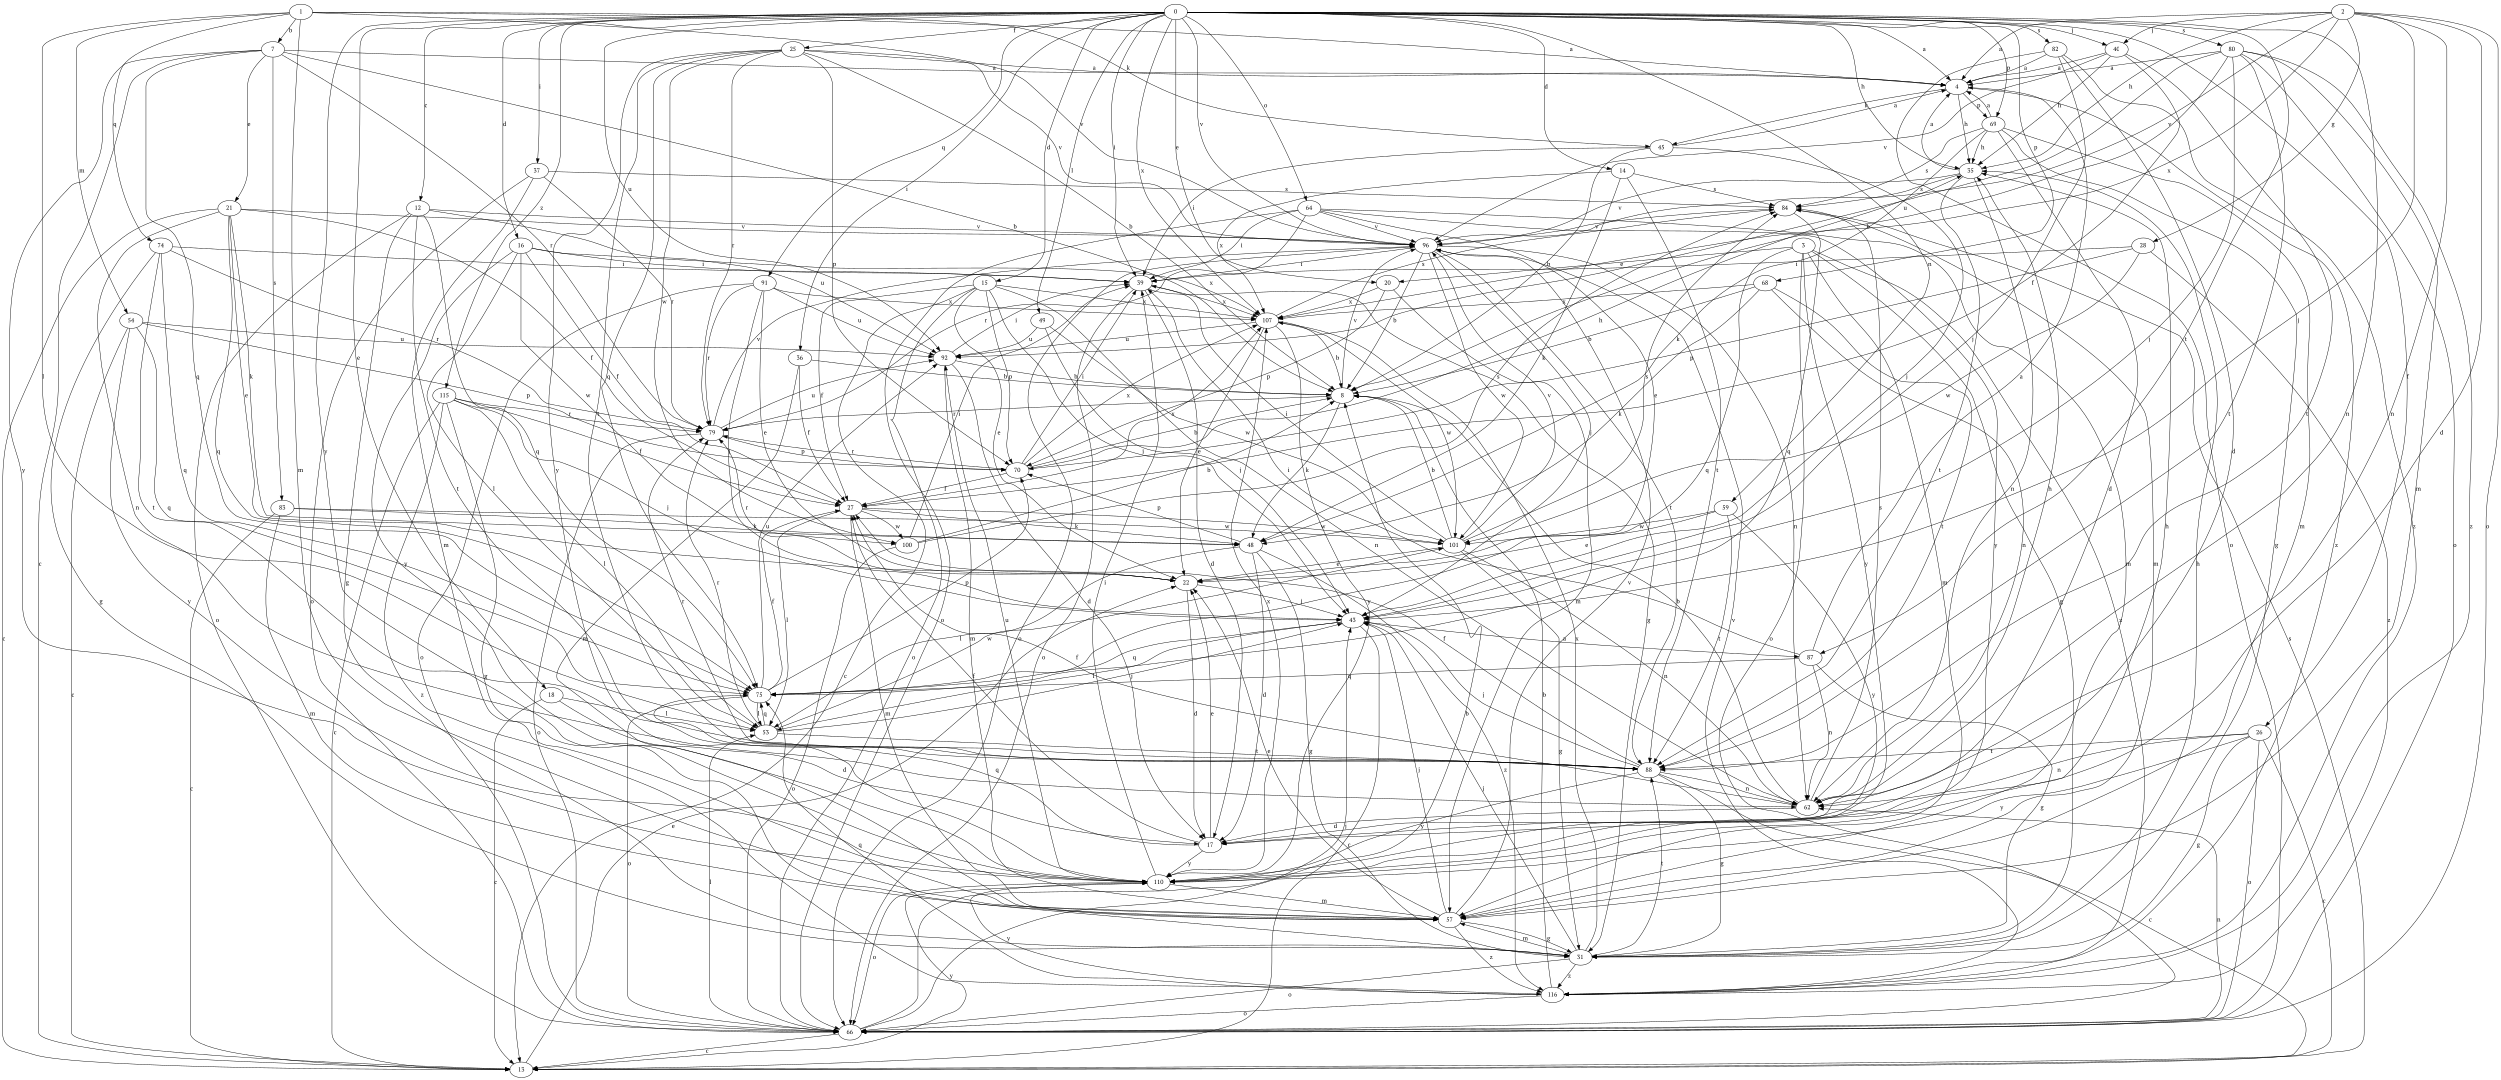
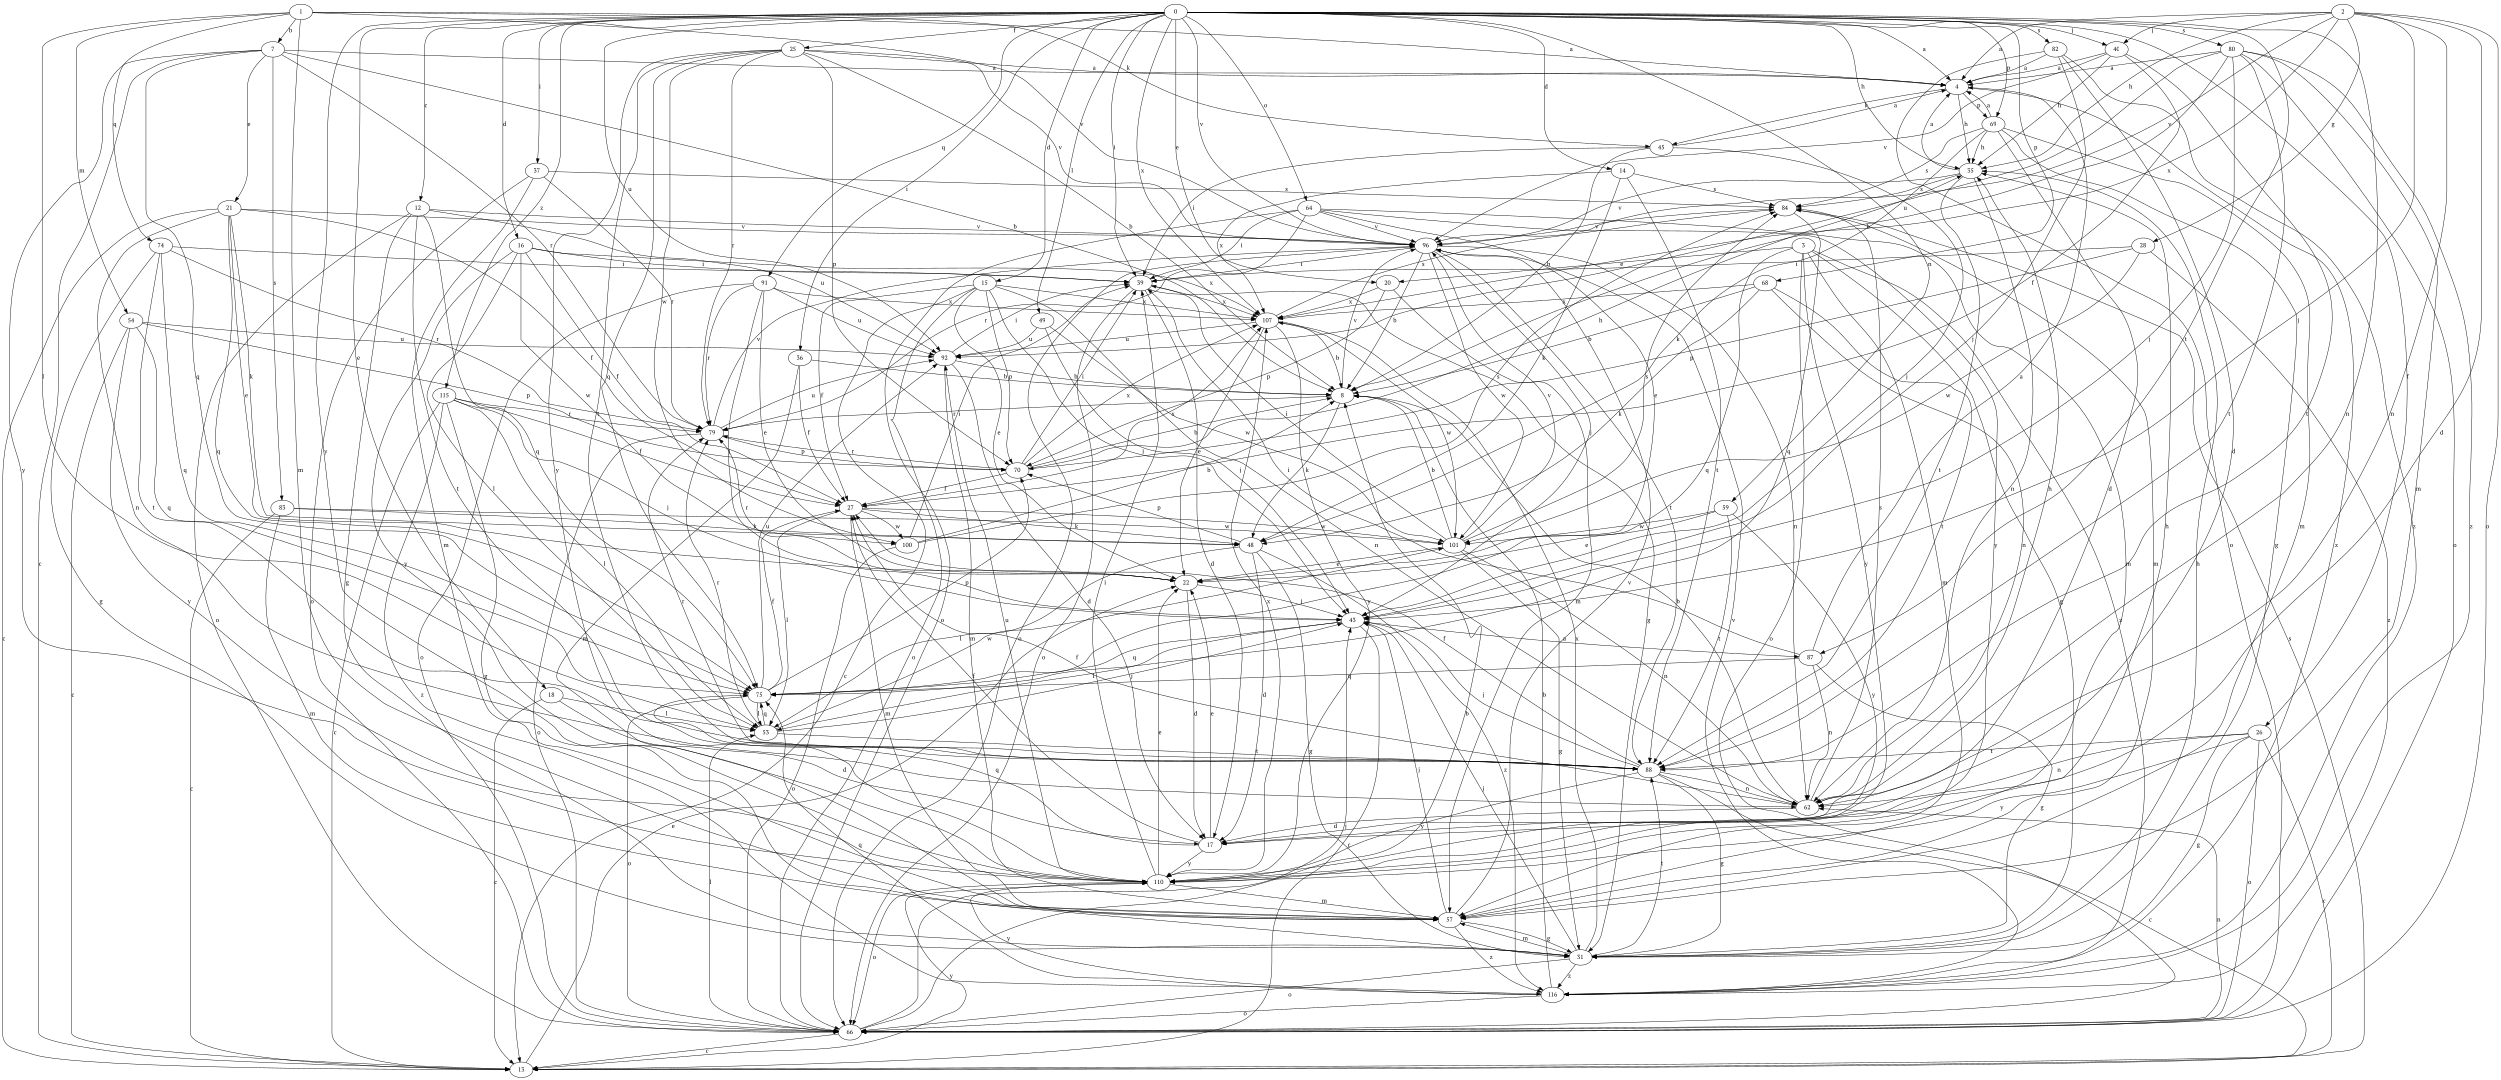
(1282, 783) -> (1159, 730)
